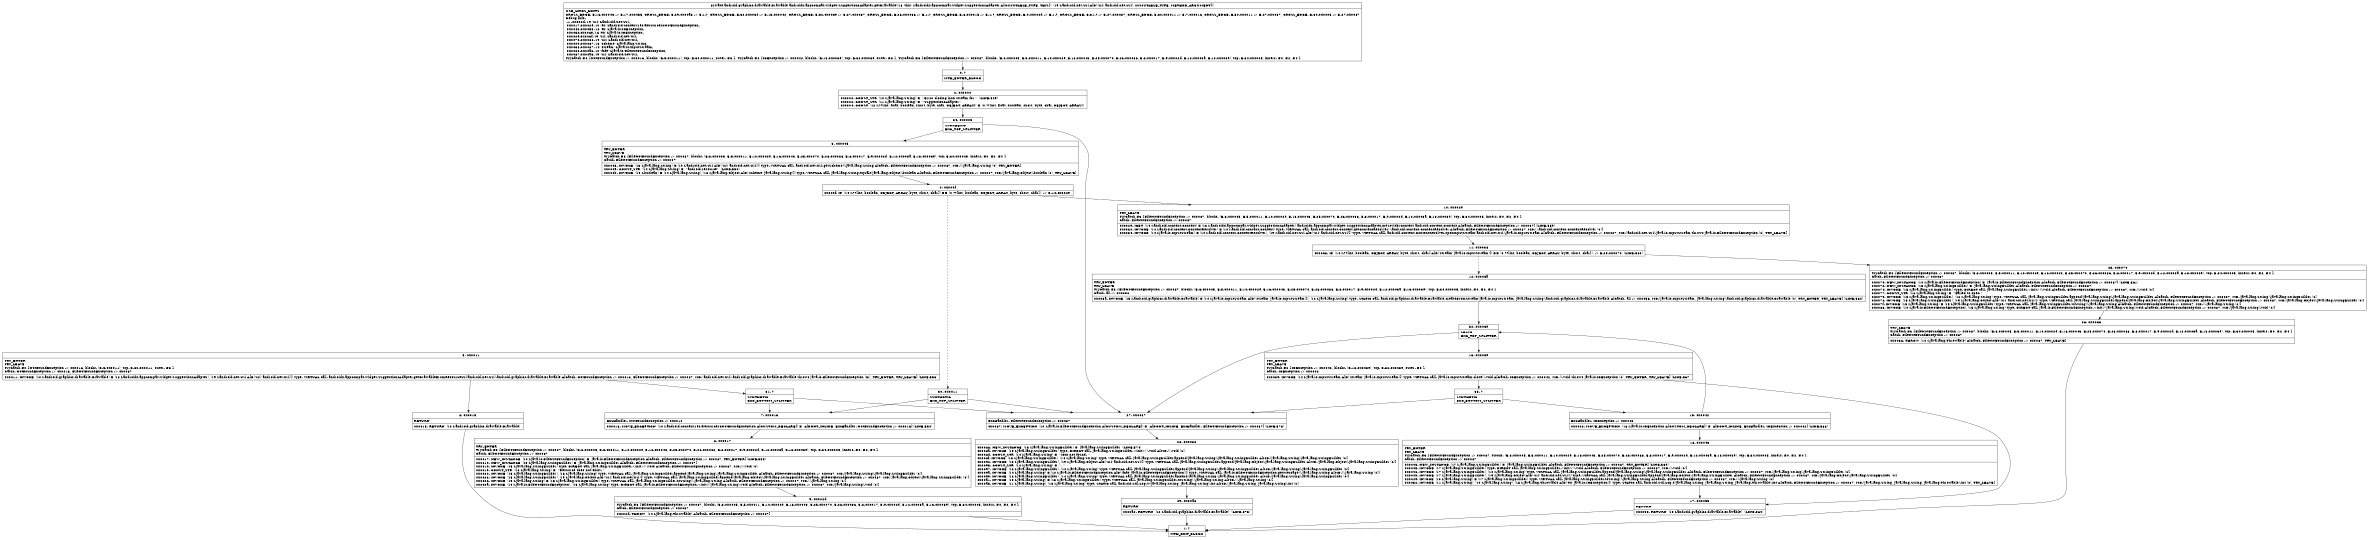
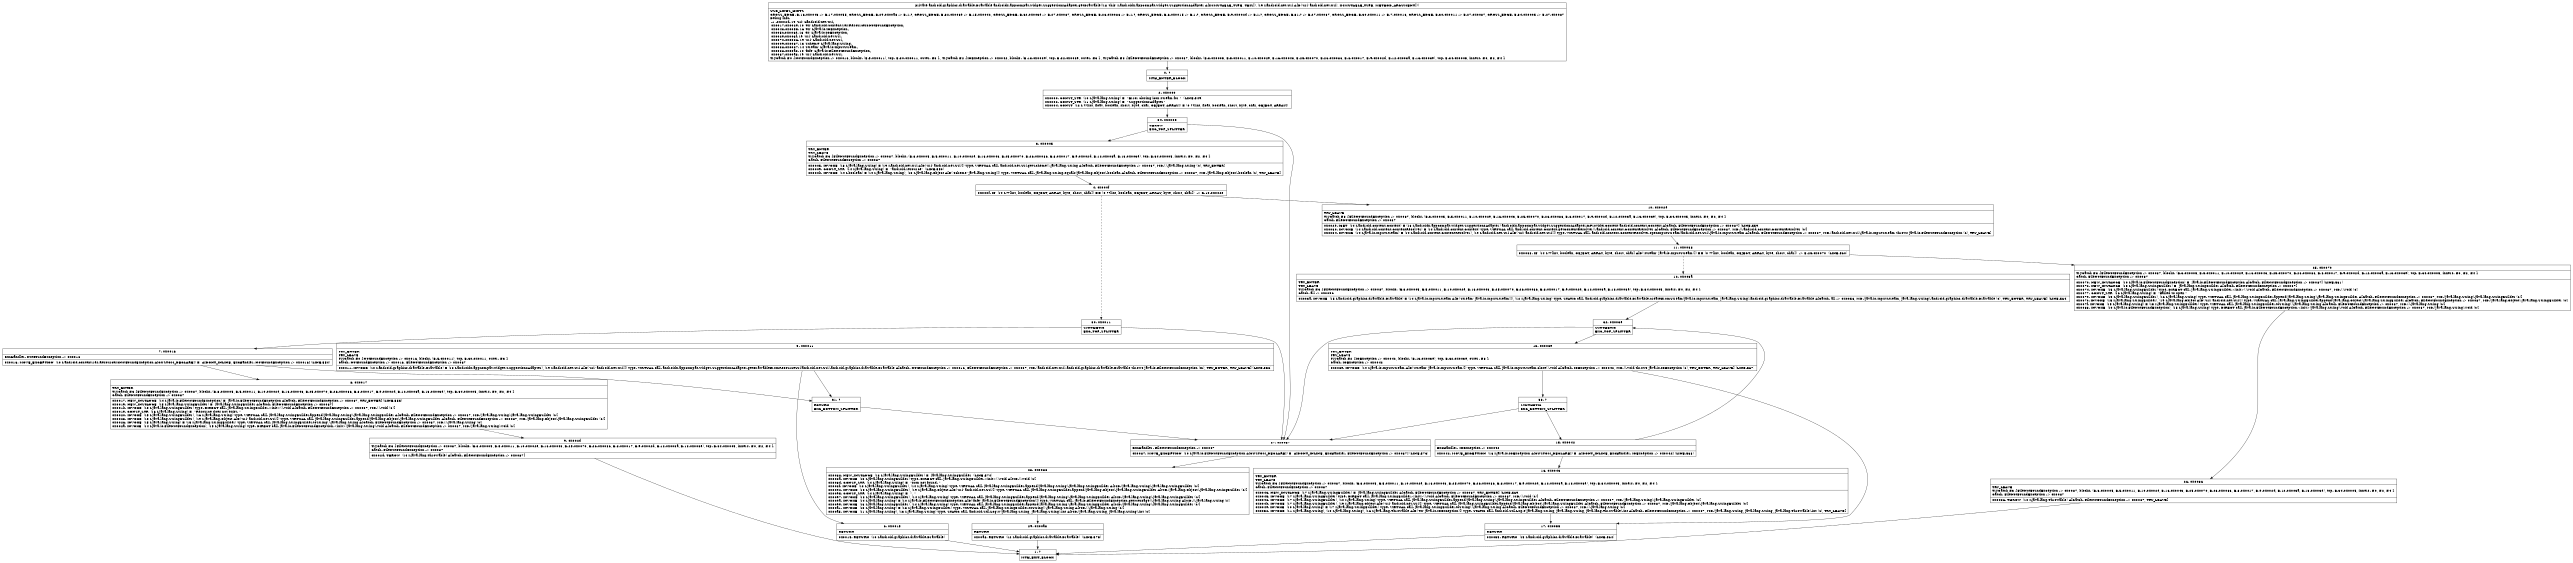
(956, 126) -> (1156, 126)
(1467, 332) -> (1606, 328)
(758, 397) -> (822, 405)
(770, 407) -> (533, 376)
